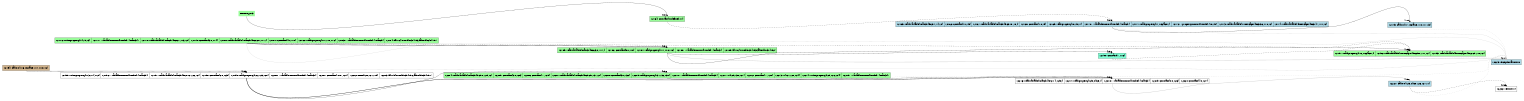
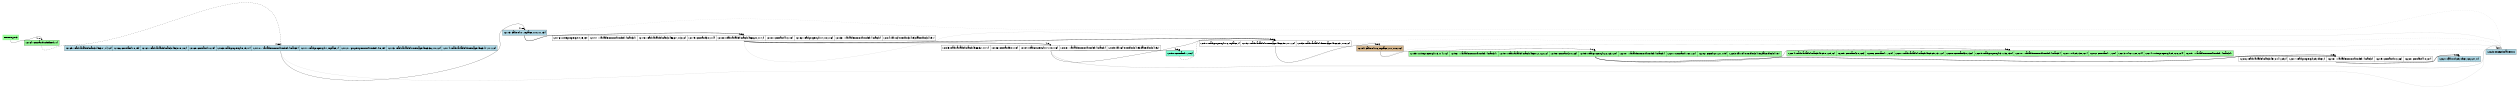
none -> (632, 34)
(247, 40) -> (744, 38)
(830, 46) -> (1009, 41)
(667, 50) -> (1051, 48)
none -> (1322, 54)
(1410, 54) -> (1275, 43)
(247, 75) -> (1595, 54)
(1258, 81) -> (2398, 63)
(1506, 89) -> none
